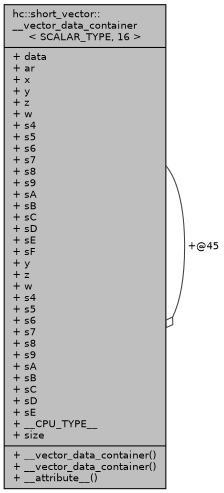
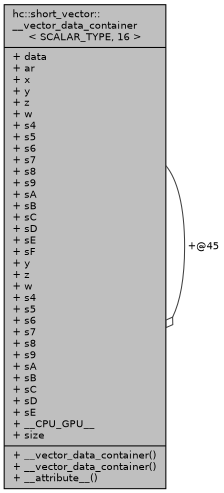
(55, 424) -> (54, 424)
